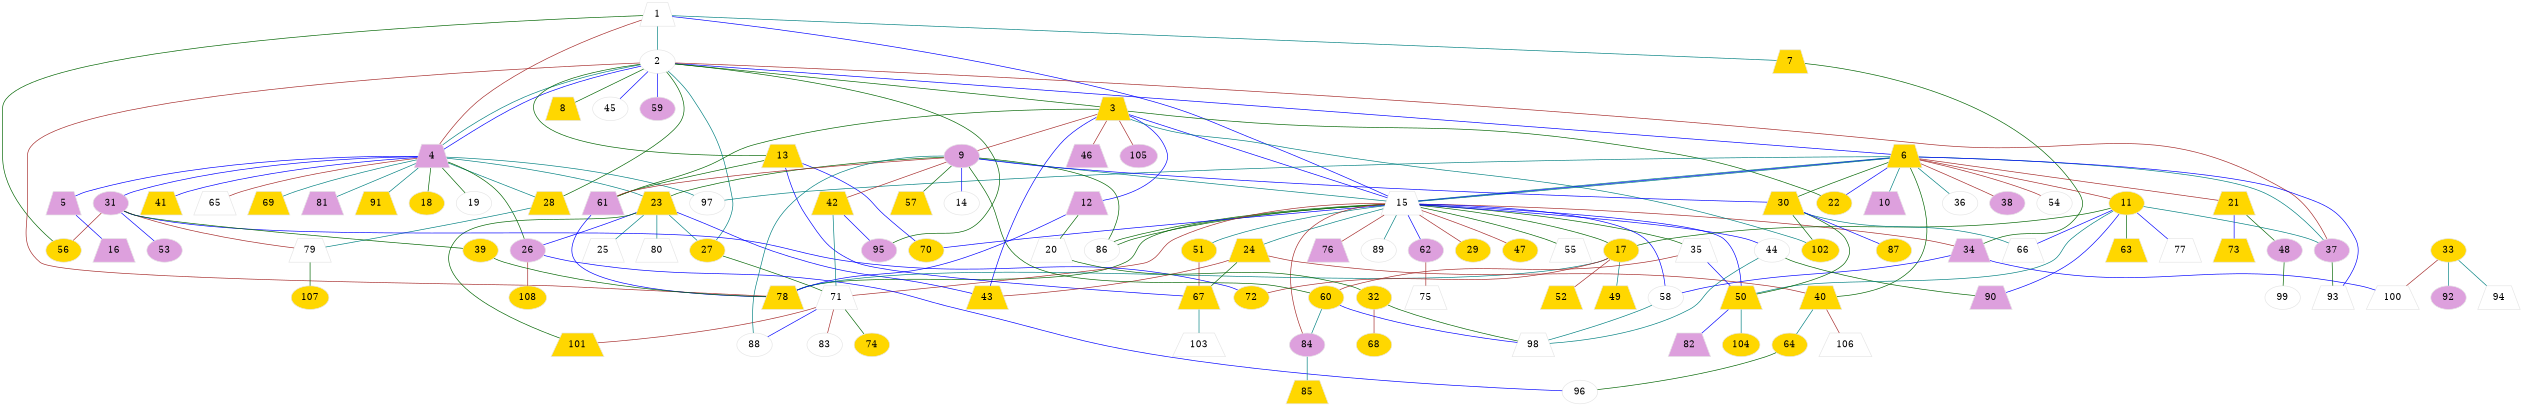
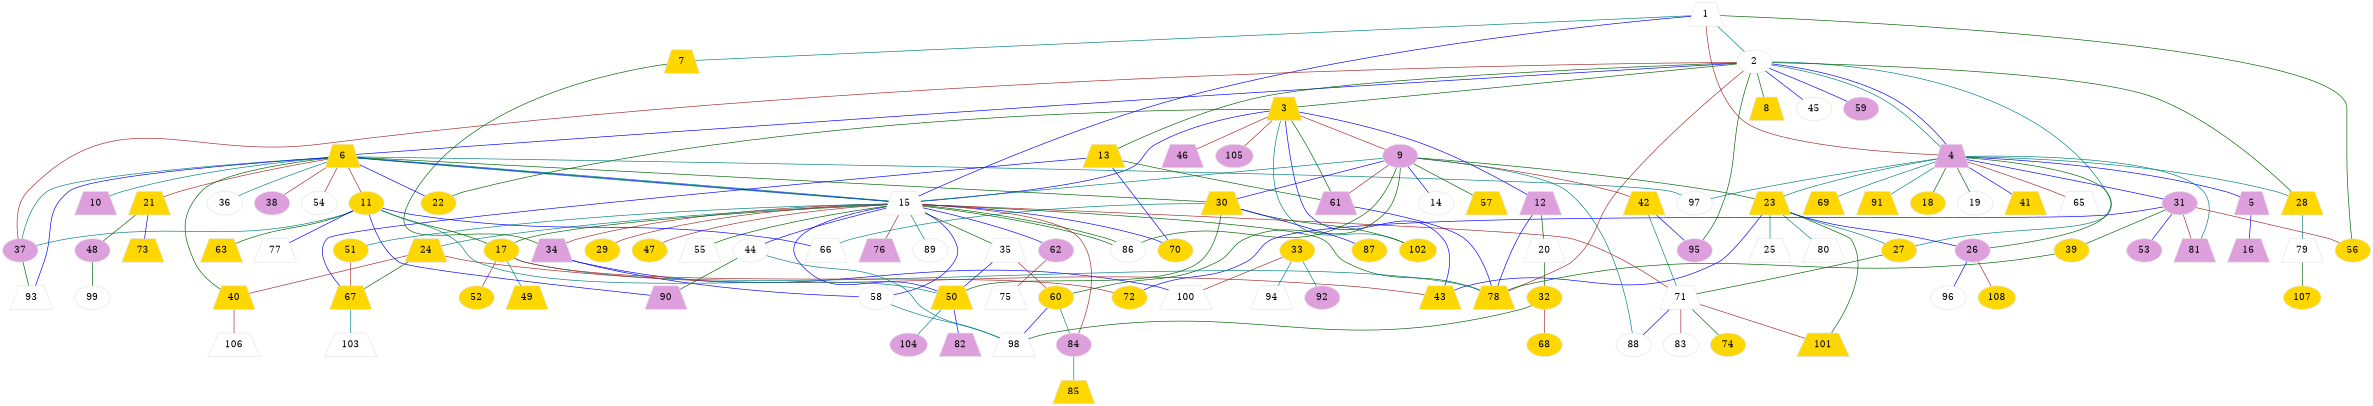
(208, 234) -> (2187, 227)
(1562, 298) -> (477, 298)
(1741, 345) -> (909, 345)
(1790, 345) -> none
